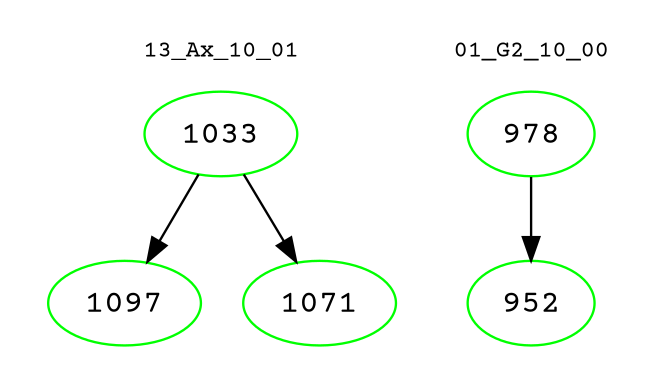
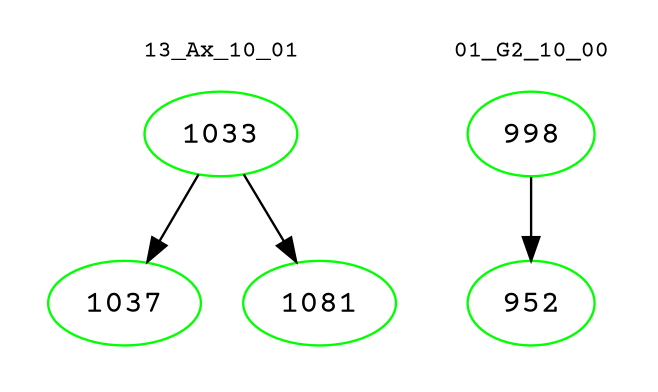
(531, 134) -> (531, 134)
(125, 303) -> (125, 303)
(320, 303) -> (320, 303)
